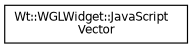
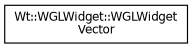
(96, 24) -> (96, 24)
